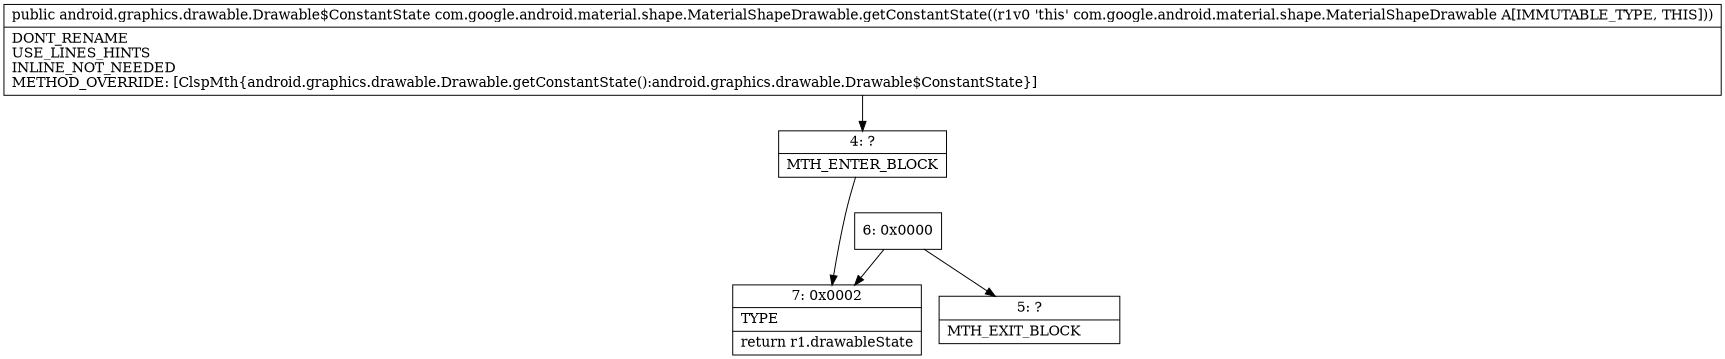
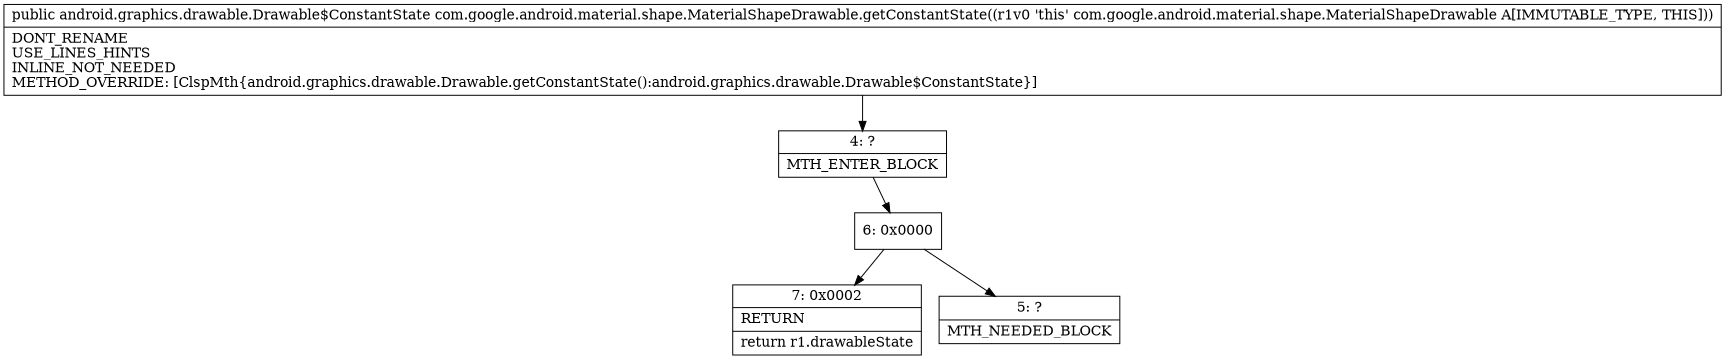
(843, 226) -> (879, 191)
(760, 319) -> (773, 319)
(1014, 331) -> (1029, 331)
